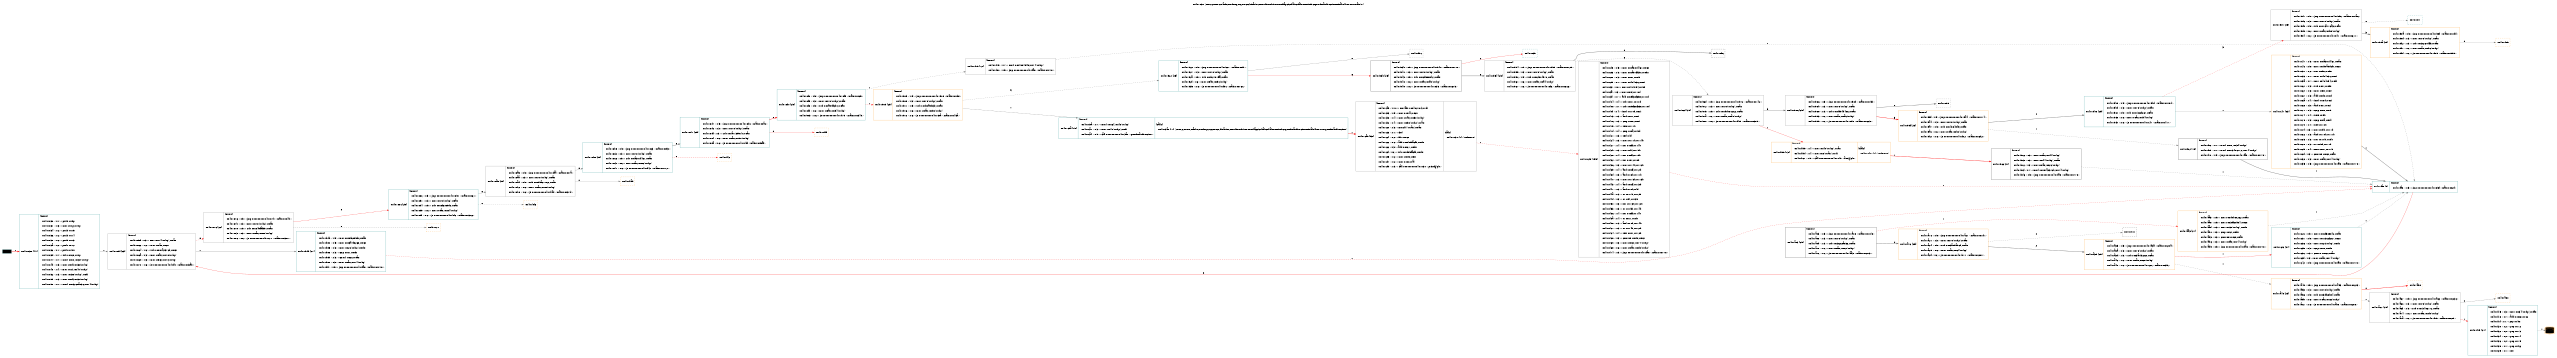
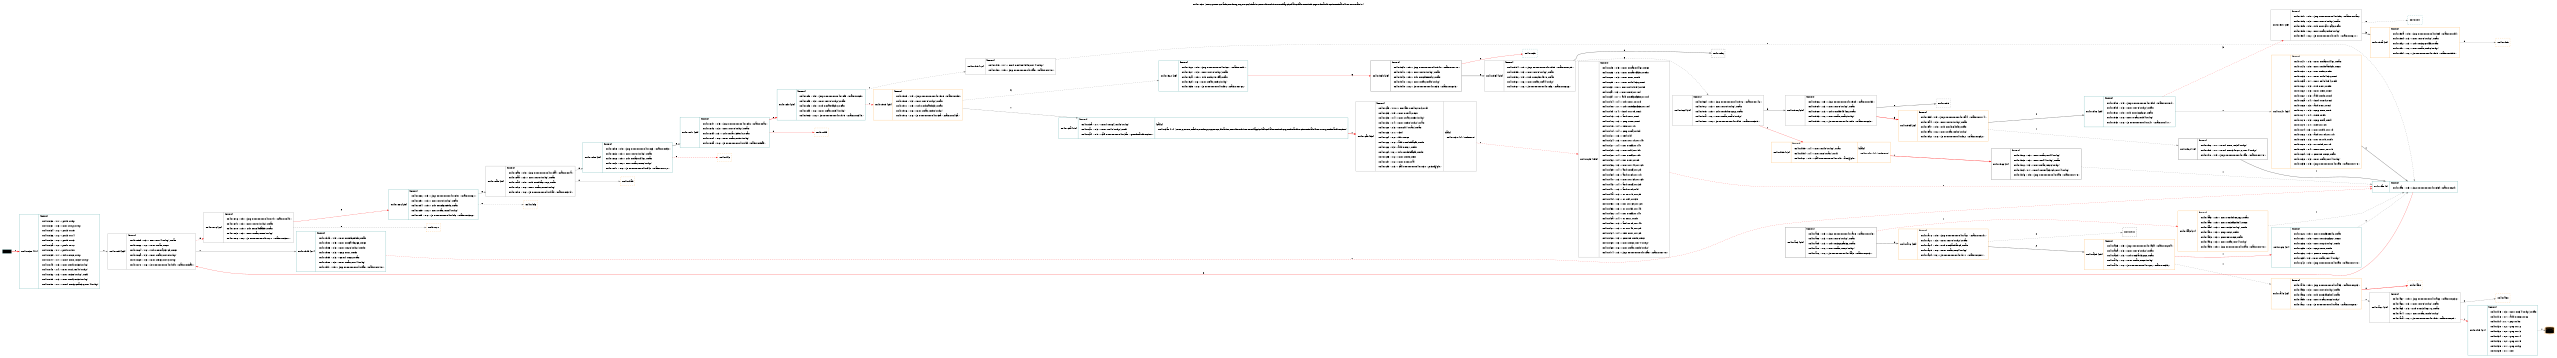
(1416, 53) -> none
